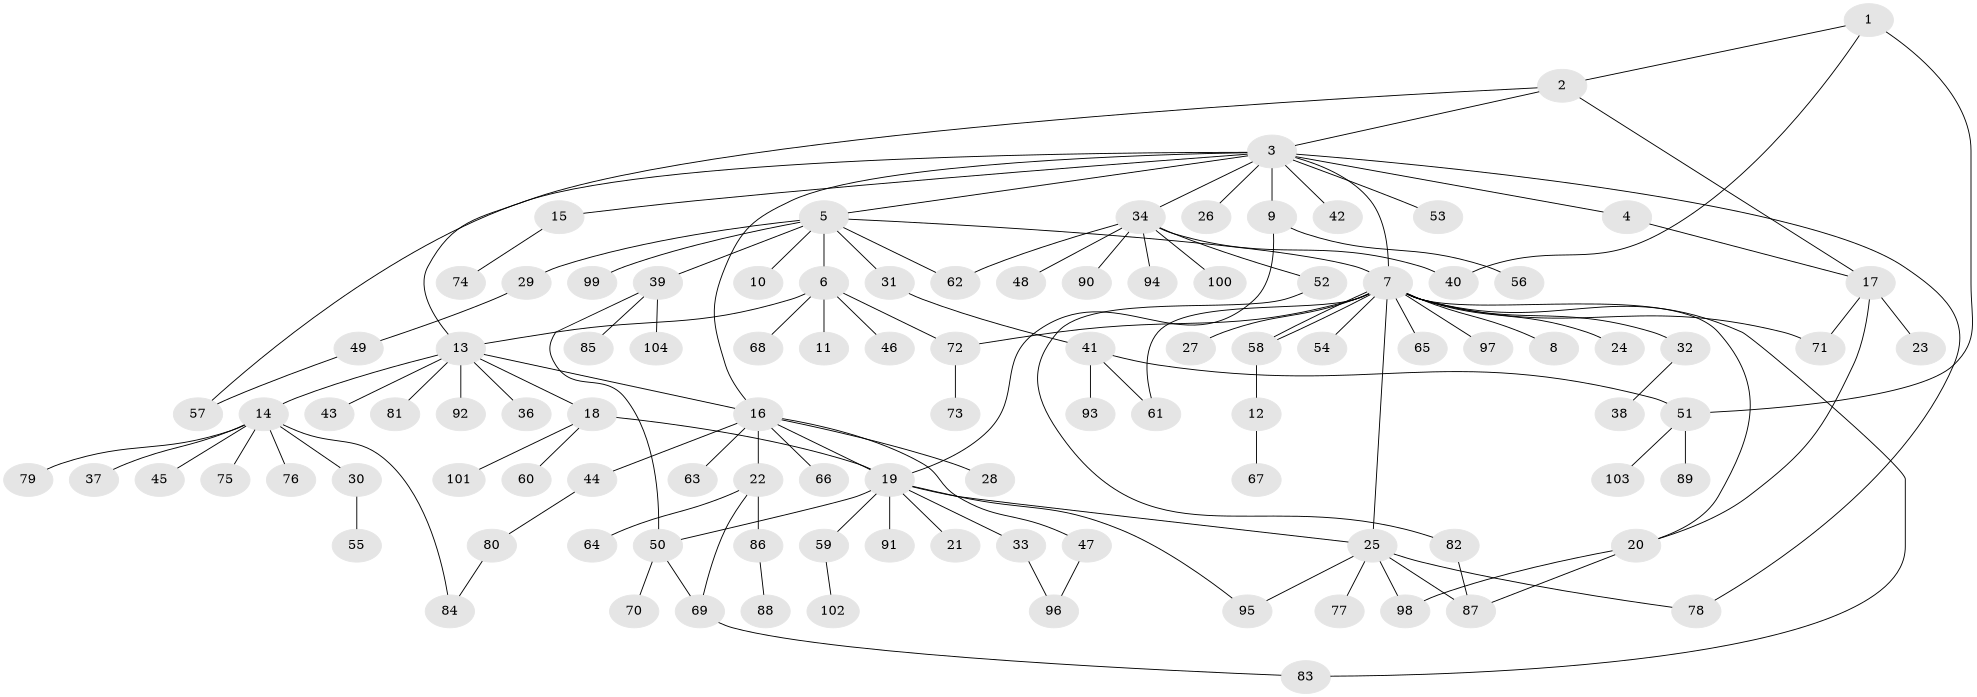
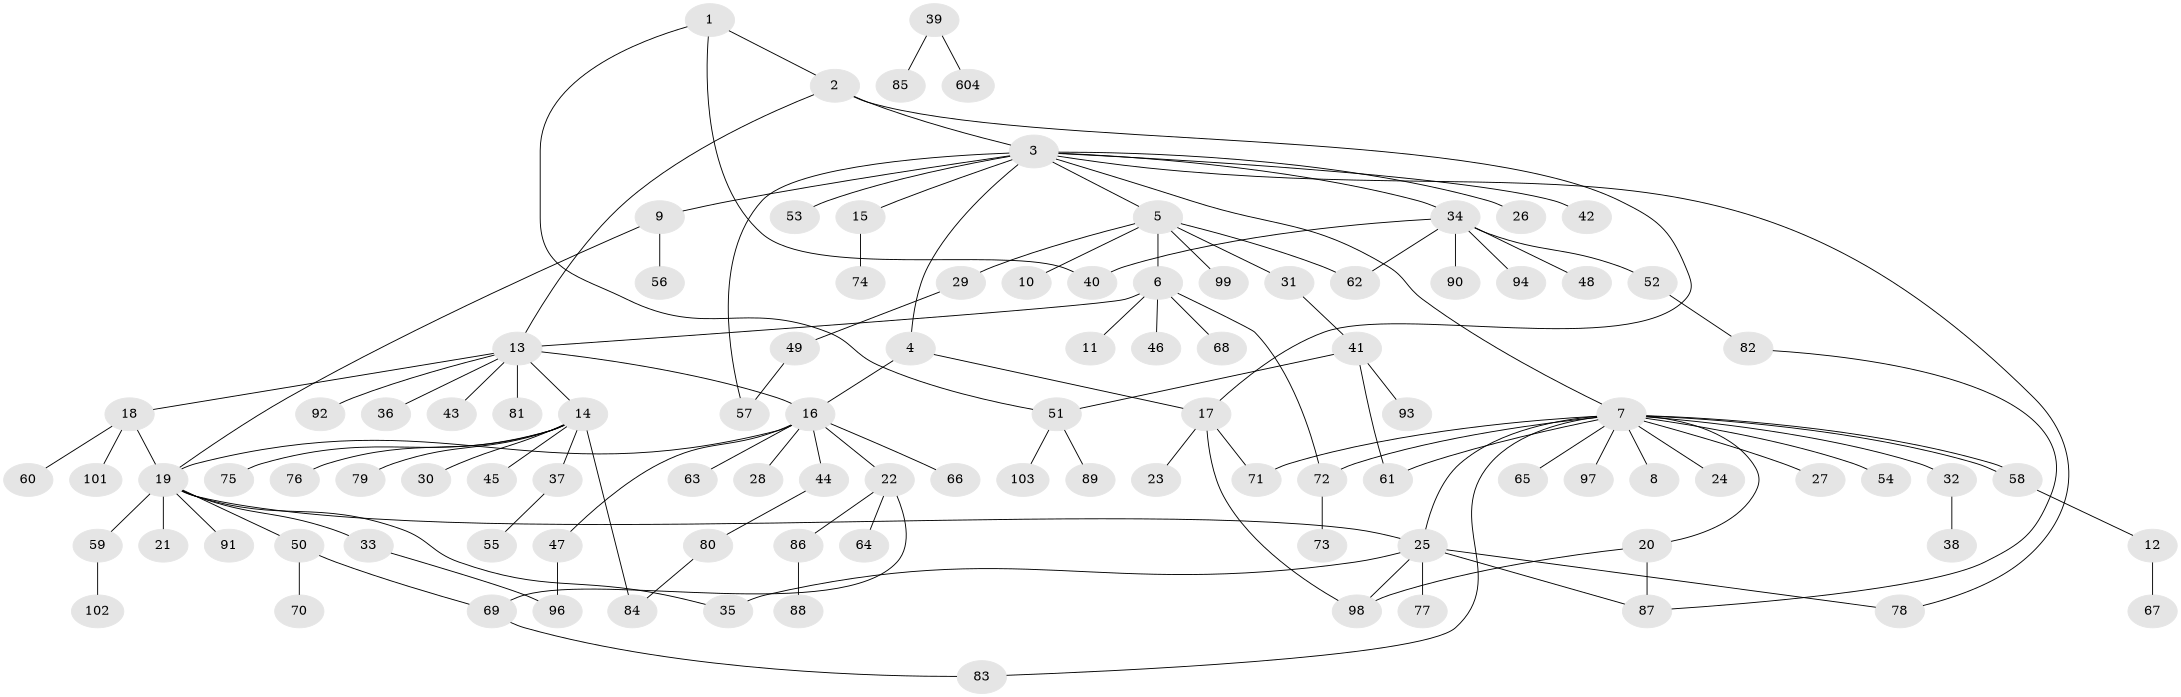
(899, 175) -> (860, 381)
(1136, 238) -> none
(741, 250) -> none
(1220, 283) -> none
(656, 349) -> (968, 86)
(578, 381) -> none
(1801, 451) -> (1250, 532)
(357, 513) -> (525, 513)
(1247, 611) -> (728, 611)
